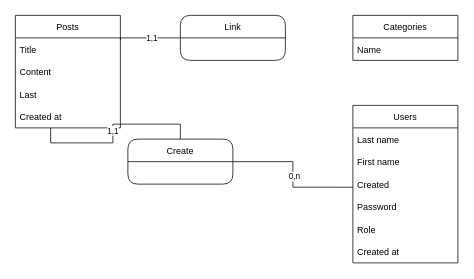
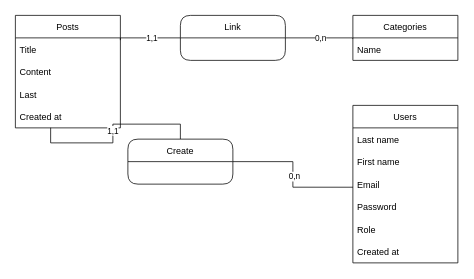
none -> (319, 38)
(375, 185) -> (367, 185)
